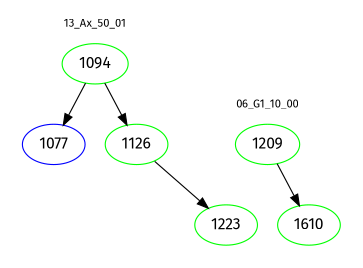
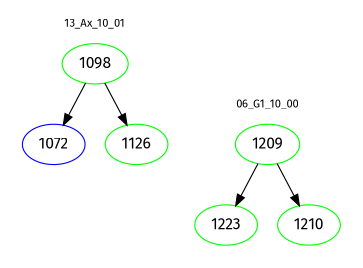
(95, 24) -> (95, 24)
(95, 64) -> (95, 64)
(54, 144) -> (54, 144)
(177, 181) -> (249, 180)
(309, 225) -> (309, 225)
